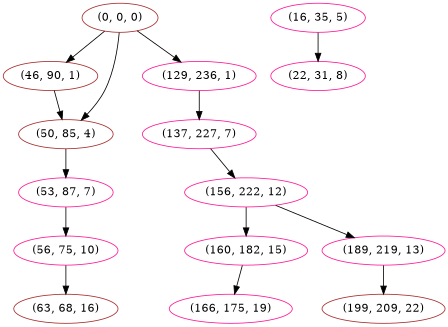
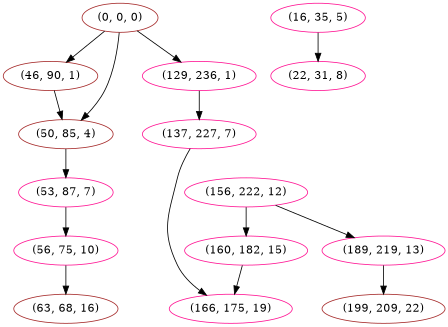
(220, 160) -> (168, 223)
